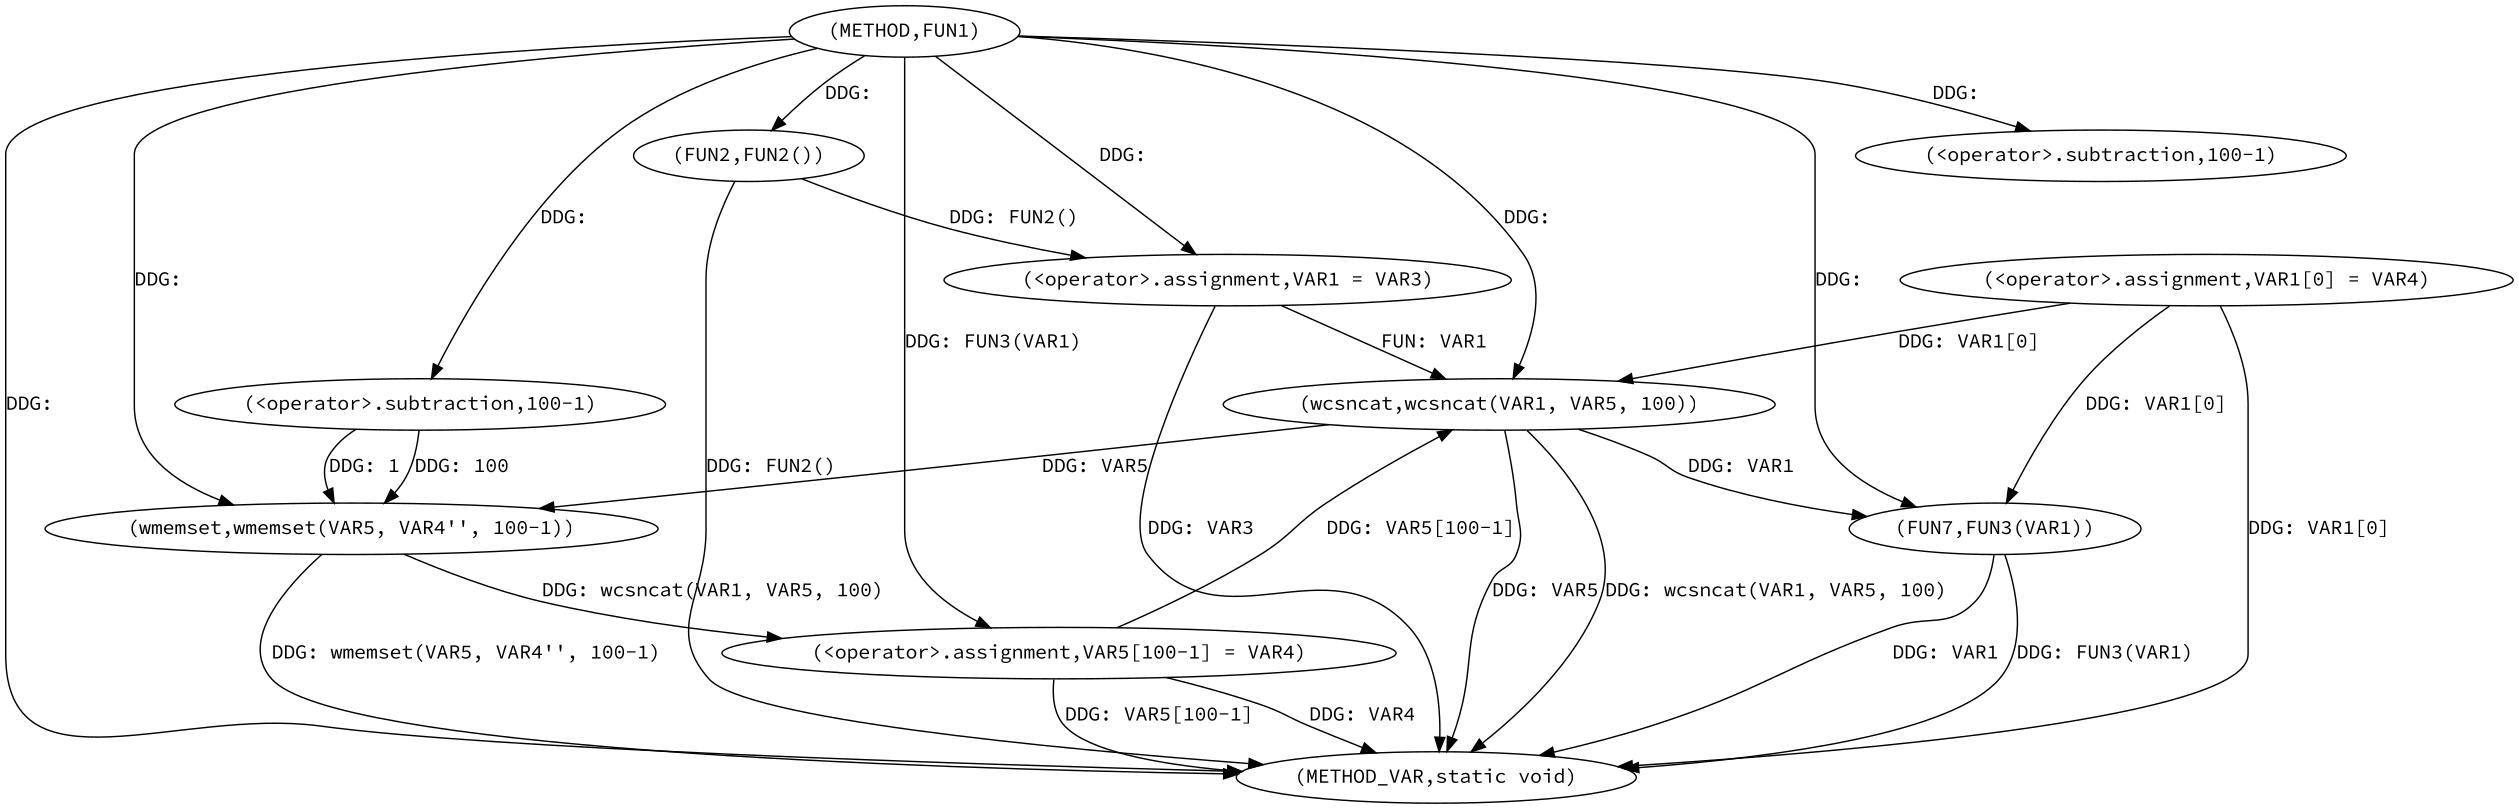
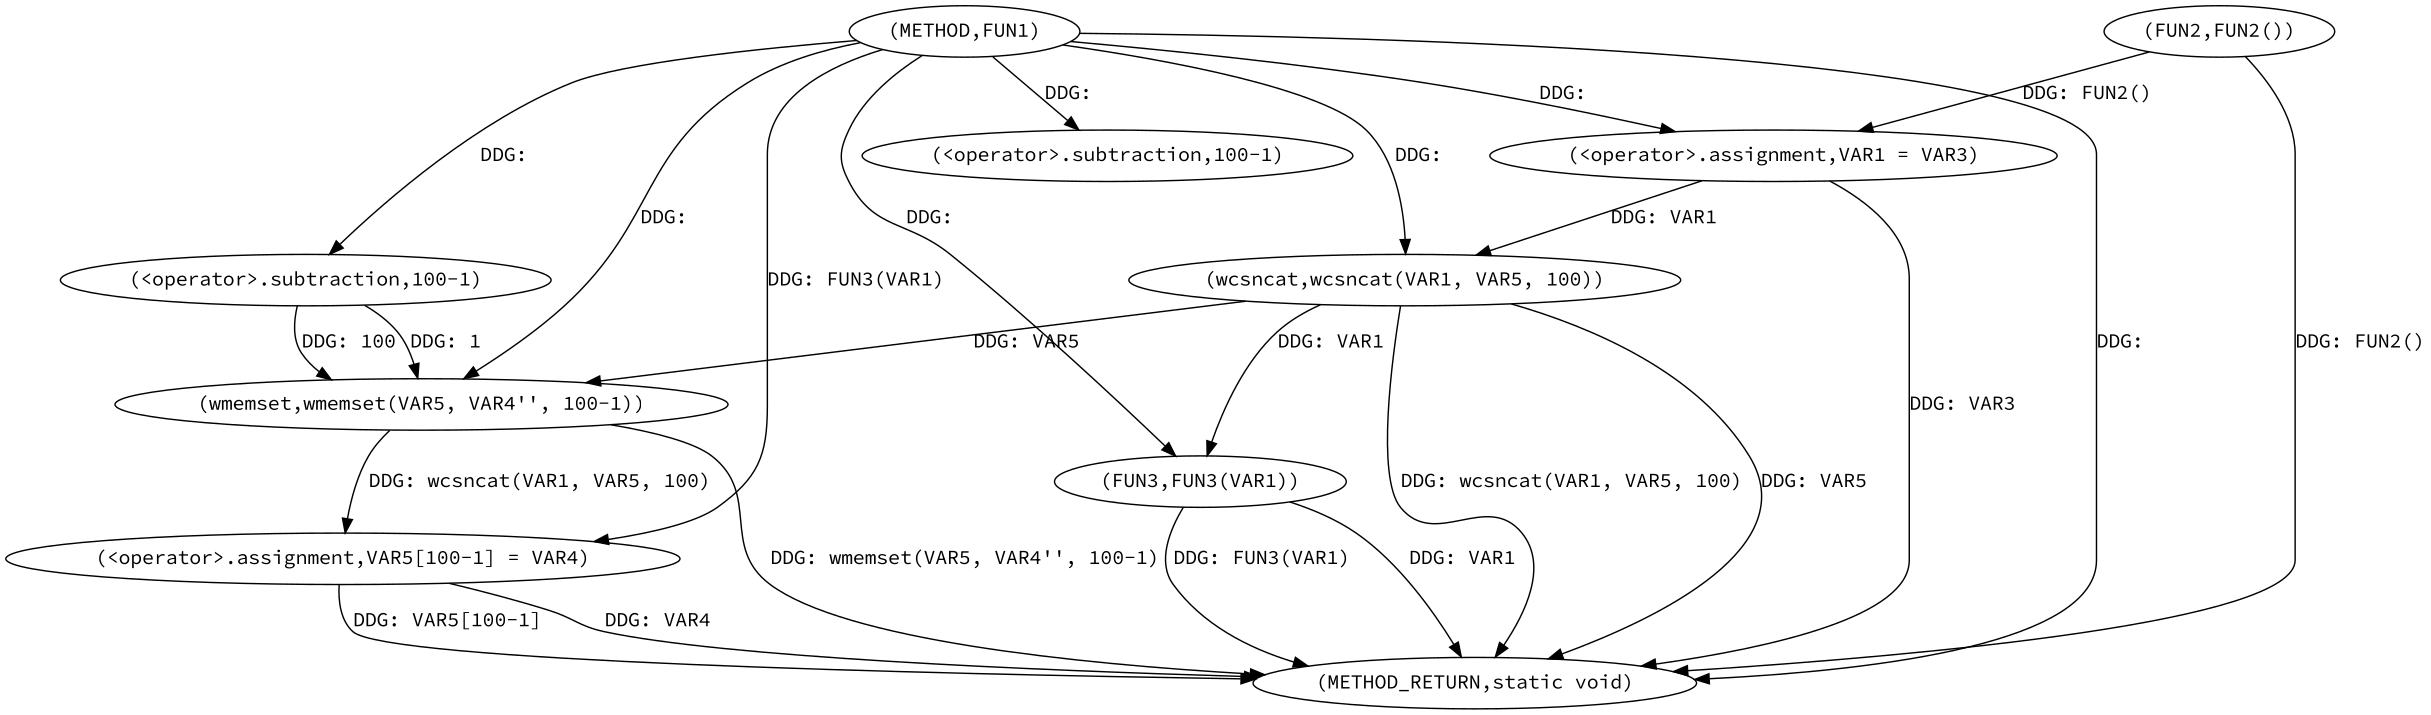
(821, 86) -> none
(2207, 280) -> none
(1434, 342) -> (1664, 218)
(1995, 529) -> (1200, 482)
(1282, 539) -> none
(1436, 777) -> (1475, 683)
